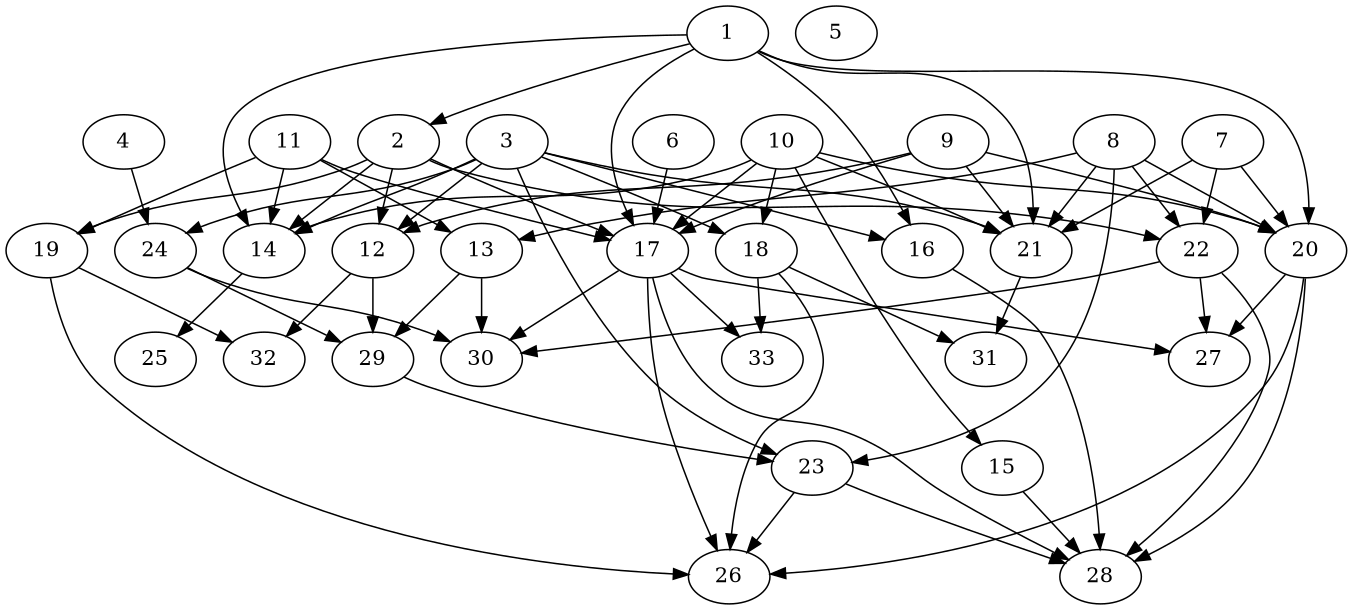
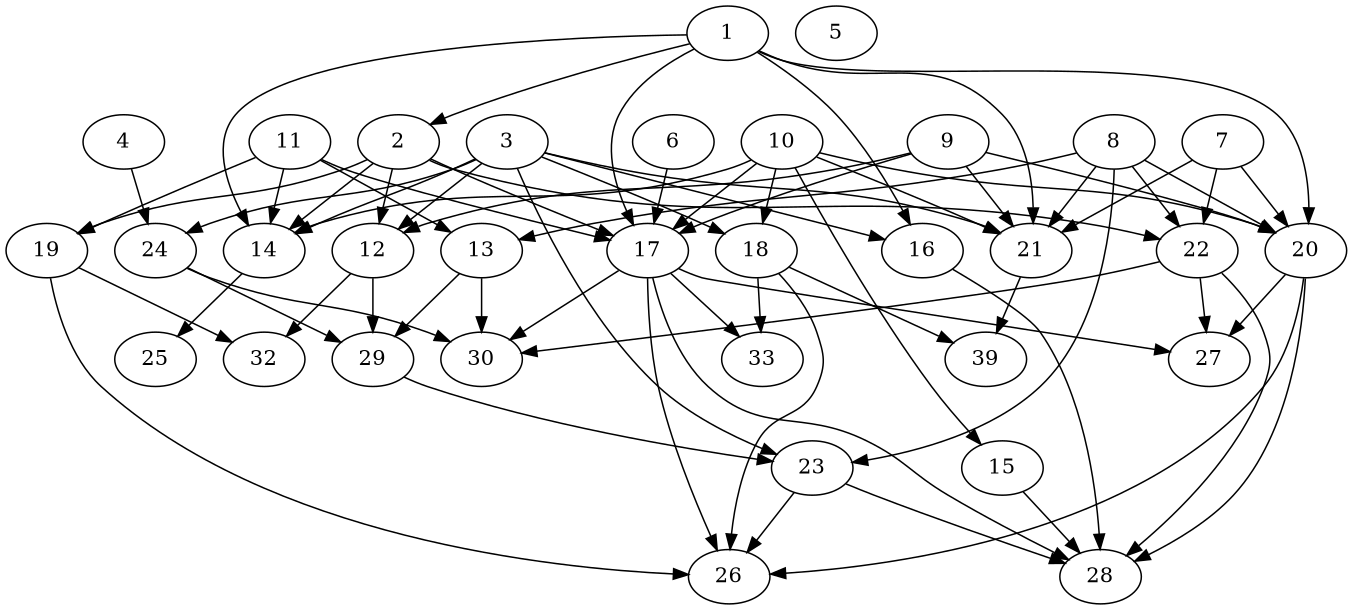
(986, 359) -> (986, 359)
